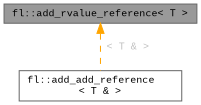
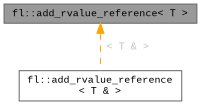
(100, 86) -> (100, 86)
